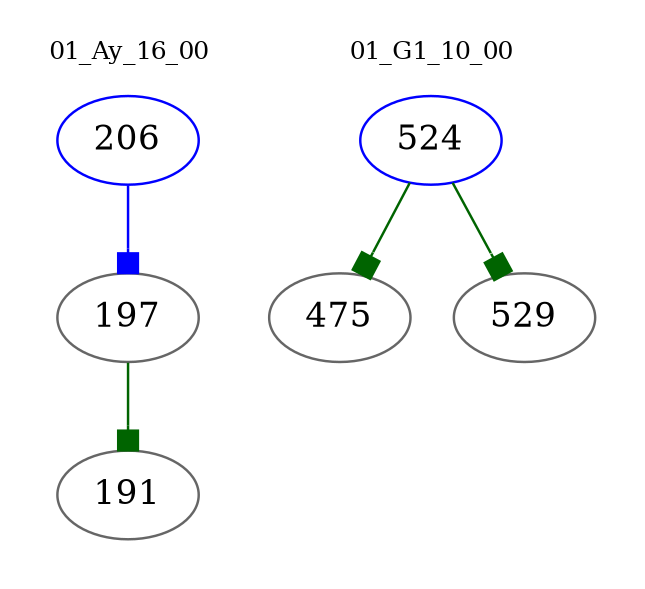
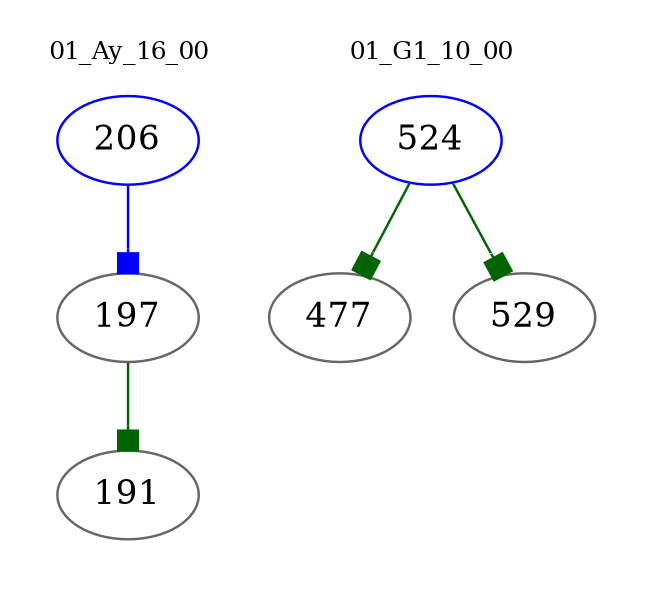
(340, 318) -> (340, 318)
